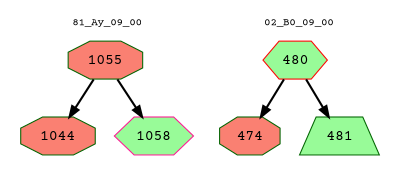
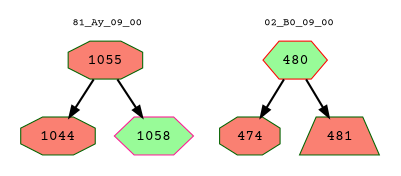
(339, 136) -> (339, 136)
